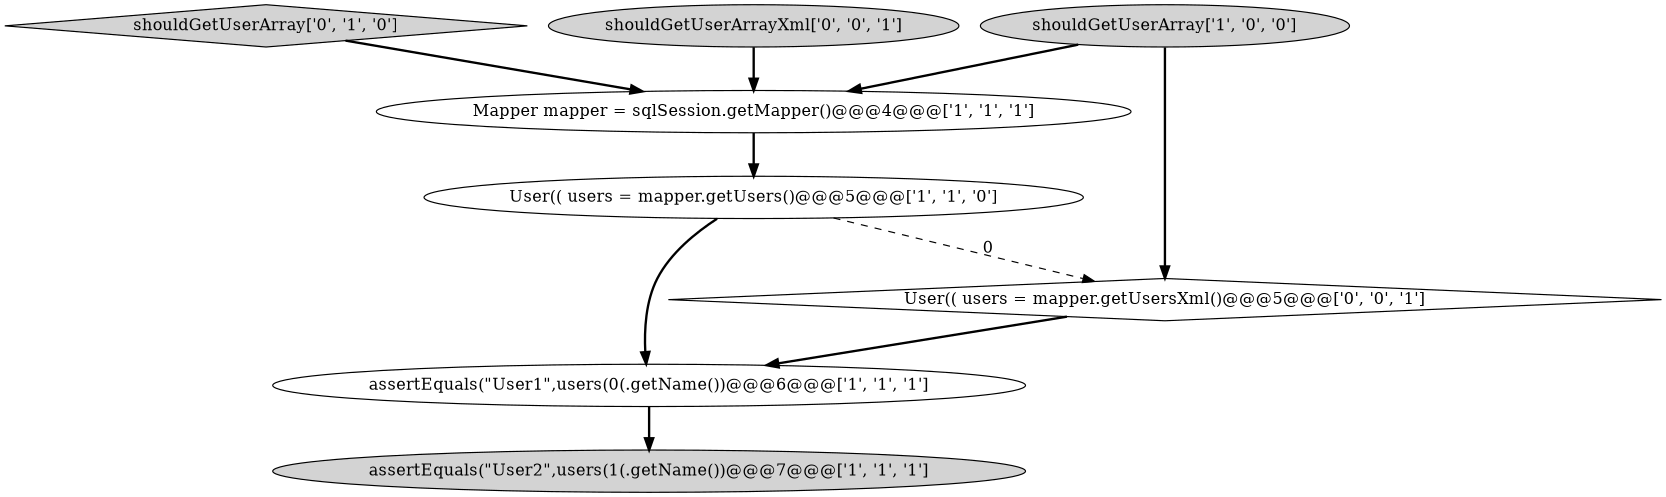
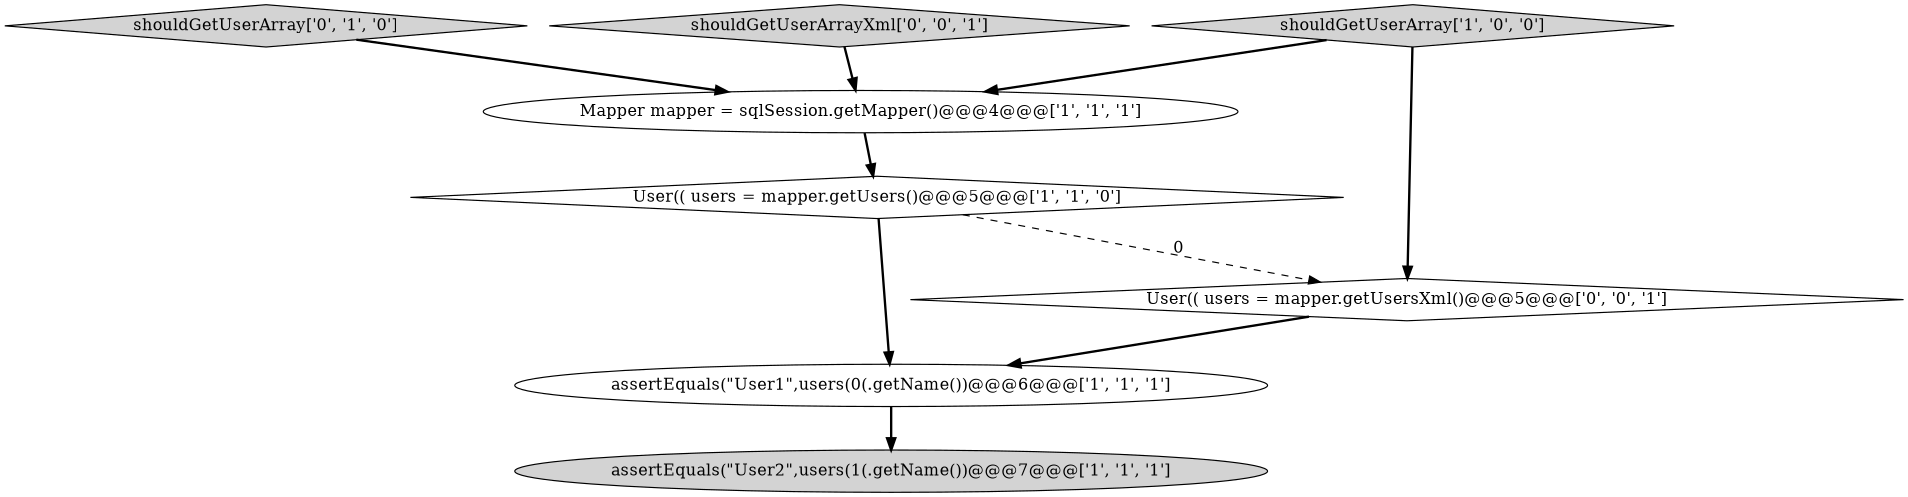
(754, 26) -> (839, 26)
(1165, 26) -> (1413, 26)
(754, 197) -> (877, 197)
